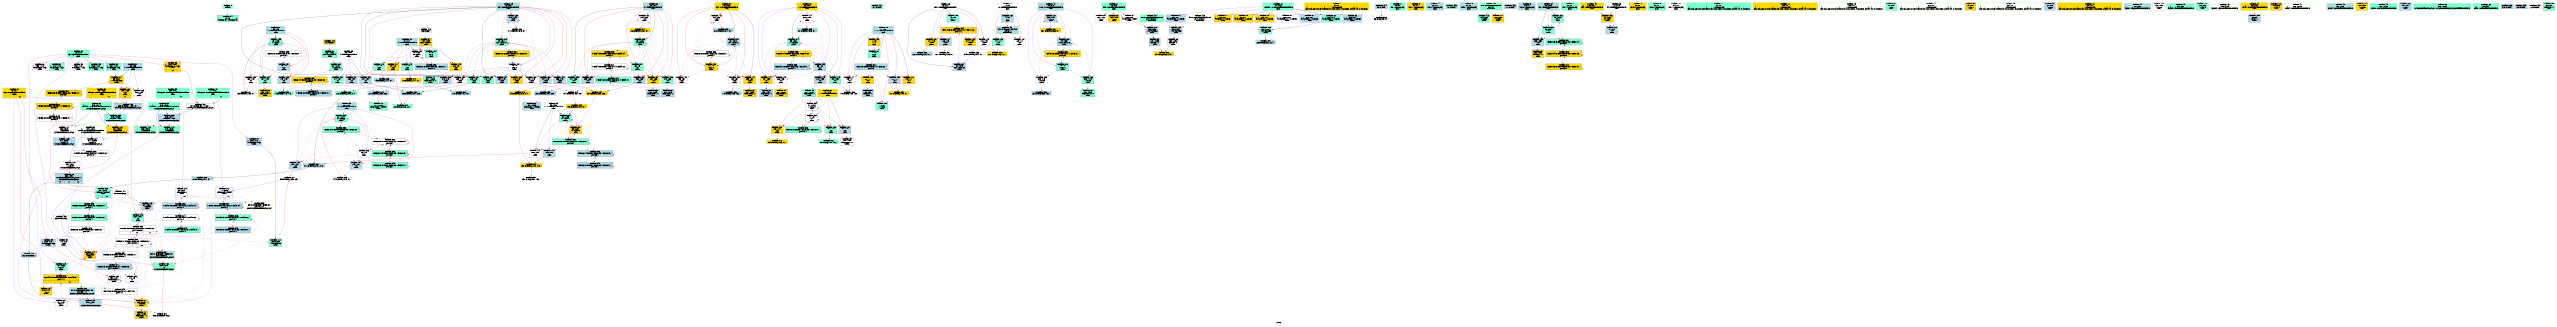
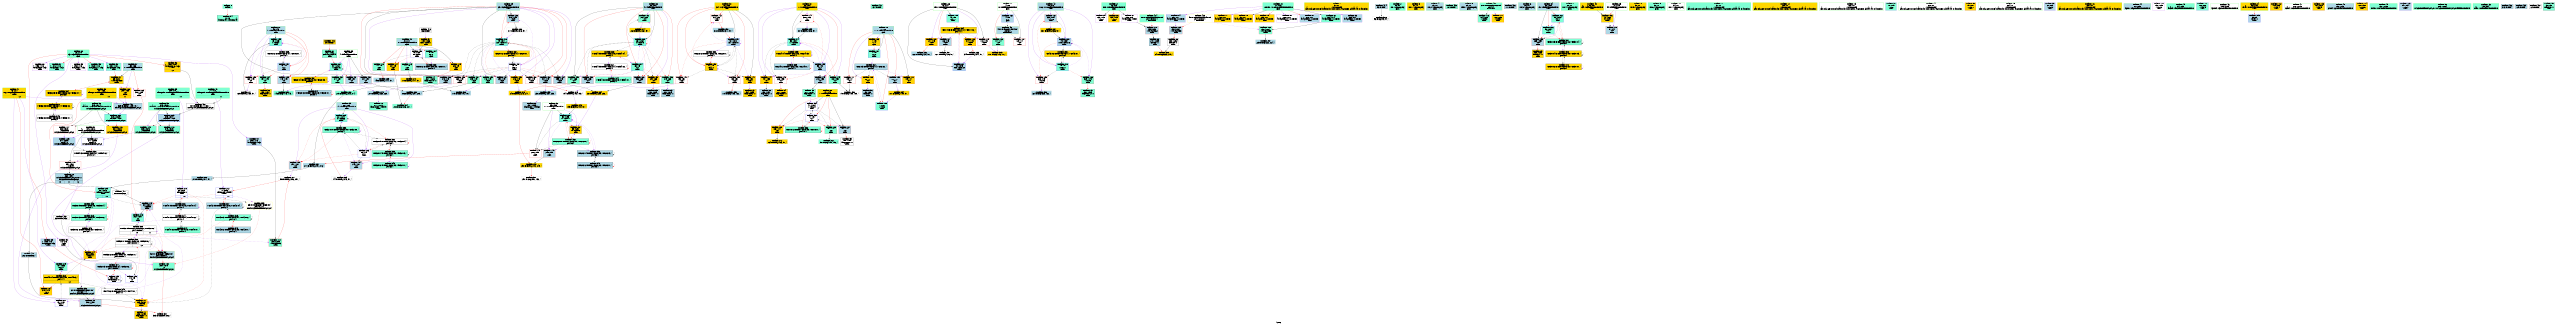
none -> (2319, 7)
(644, 18) -> (644, 18)
